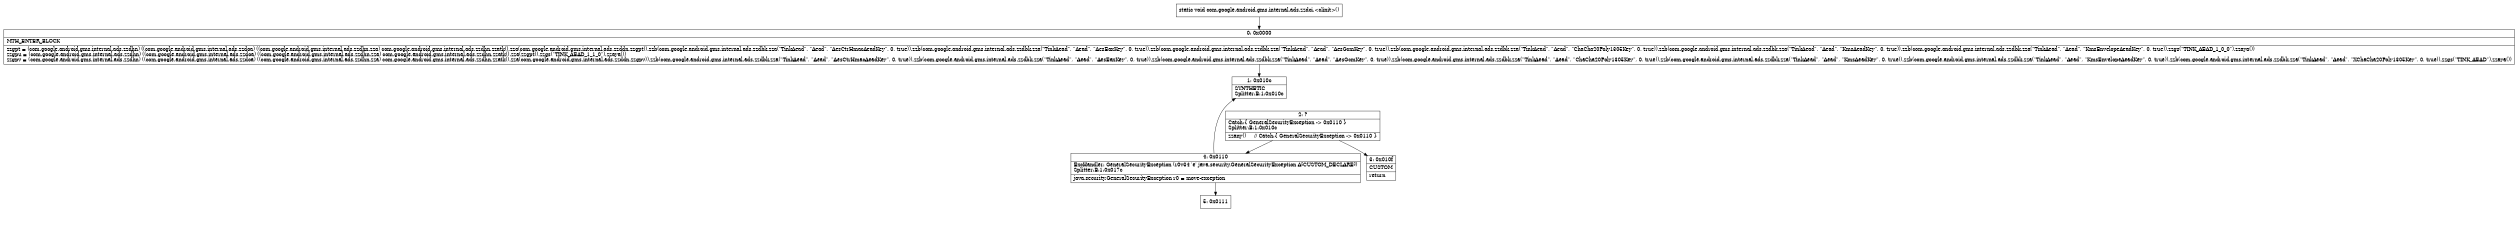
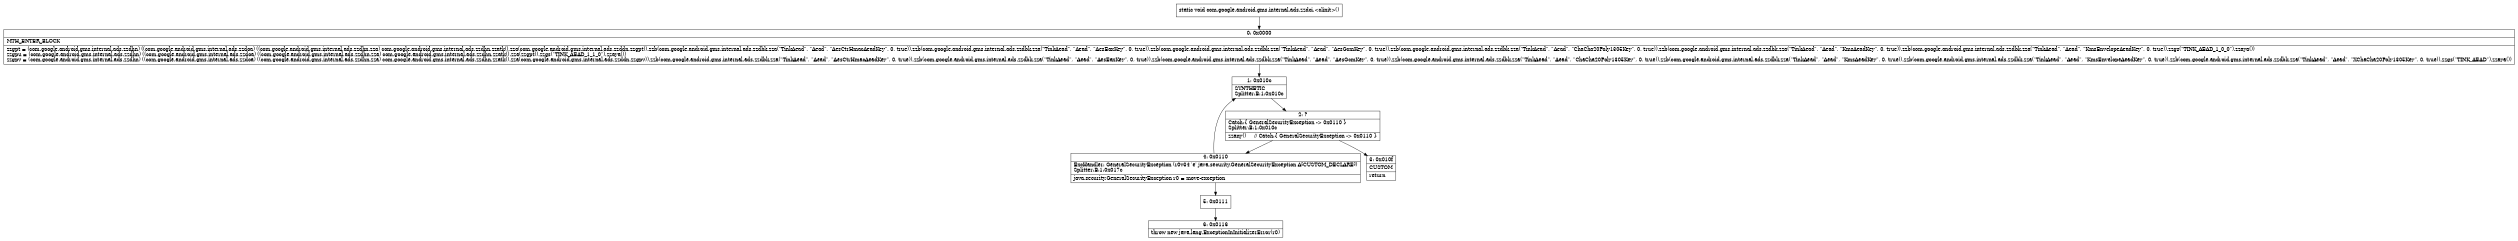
none -> (1277, 104)
none -> (1216, 229)
